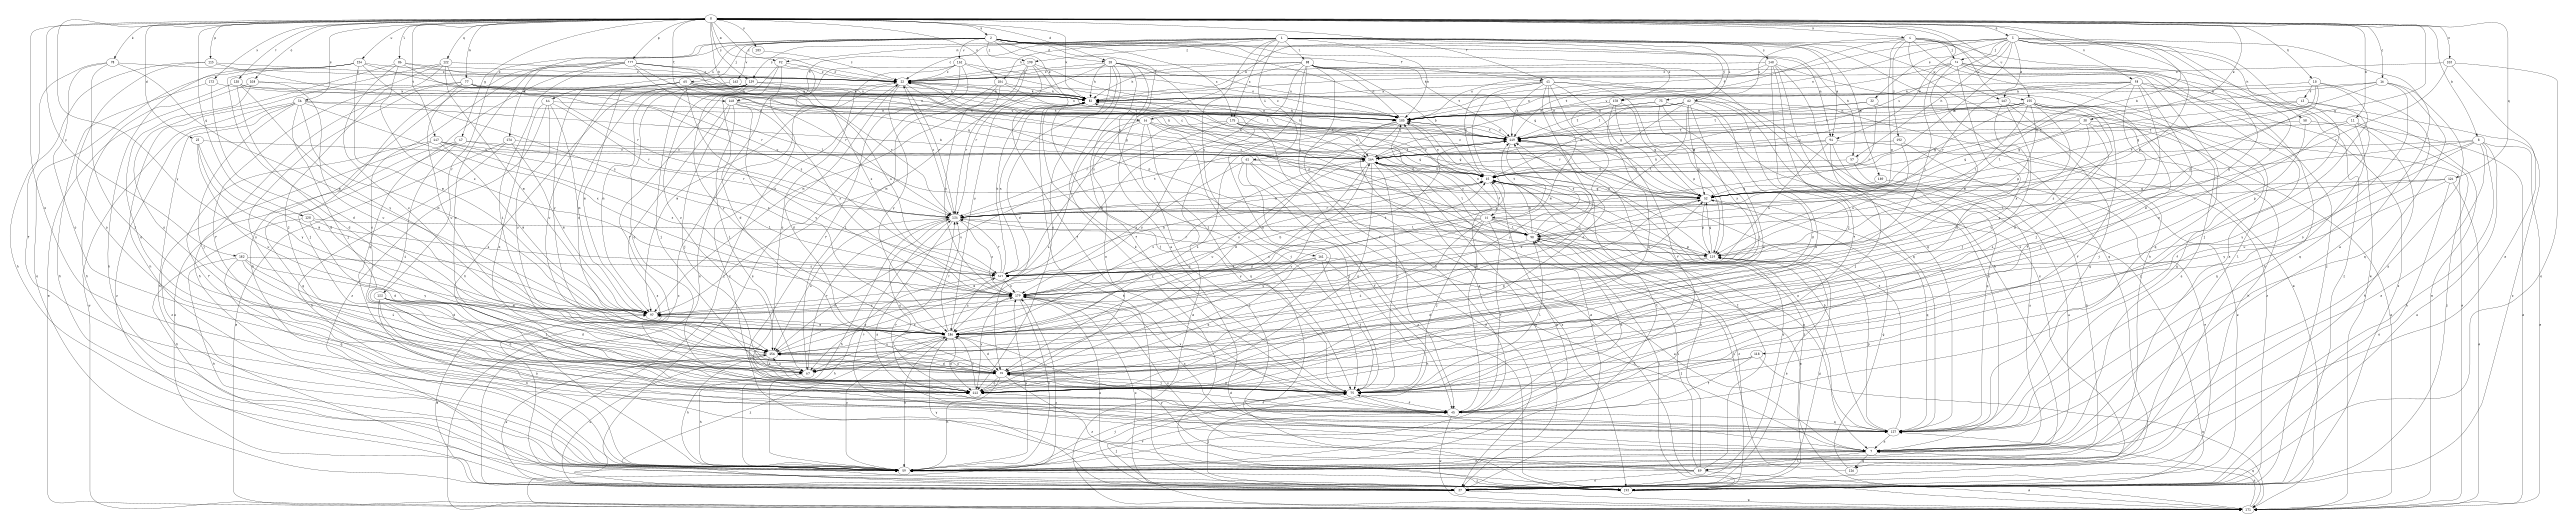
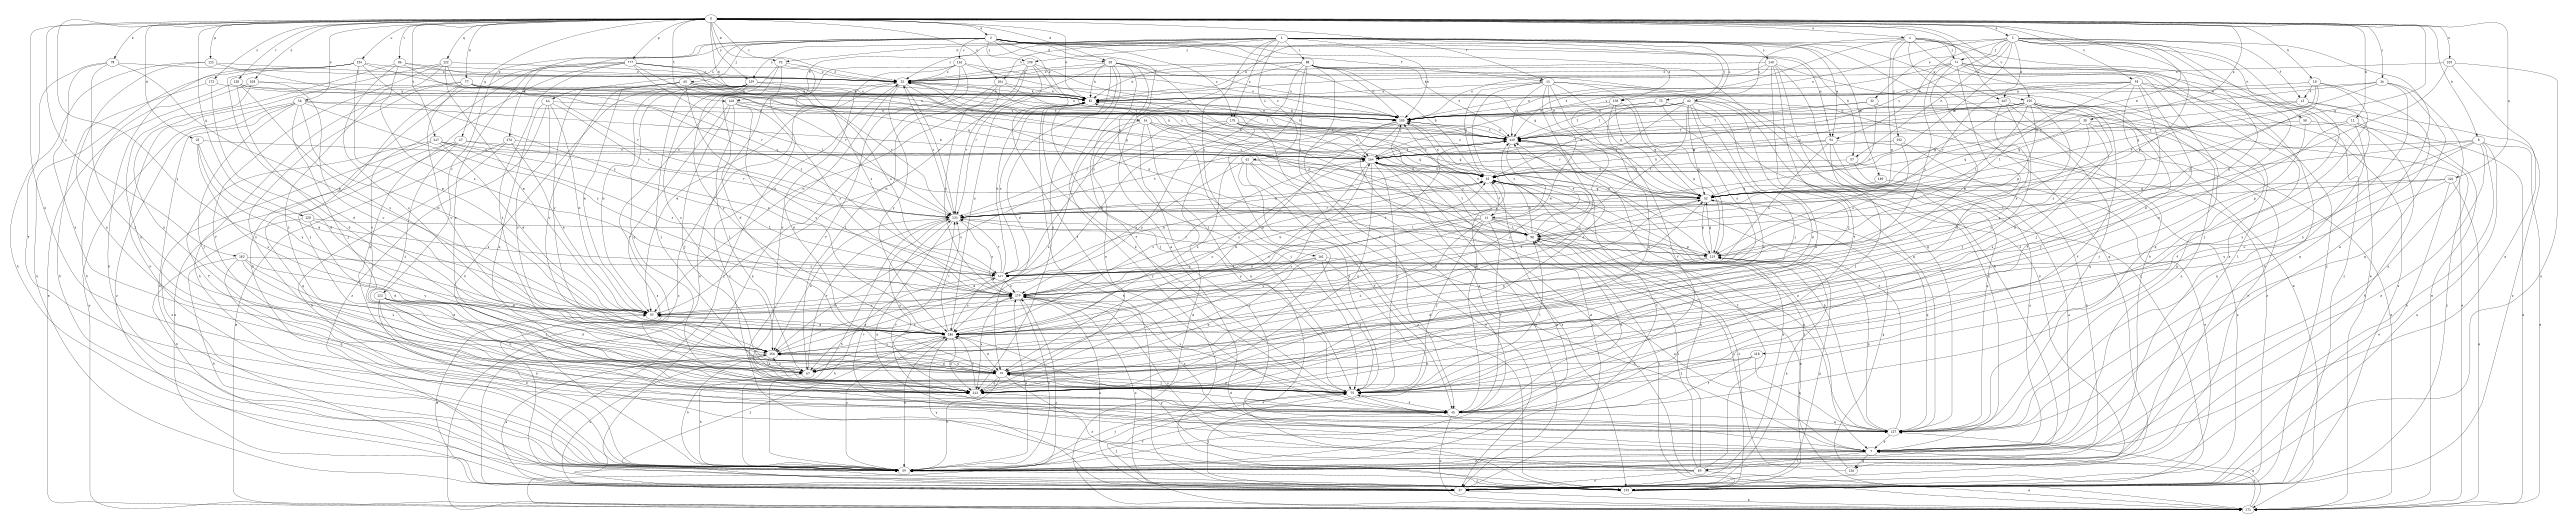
(758, 50) -> none
(735, 82) -> none
(1580, 86) -> (2220, 44)
(1382, 311) -> (1373, 323)
(2031, 407) -> (1809, 402)
